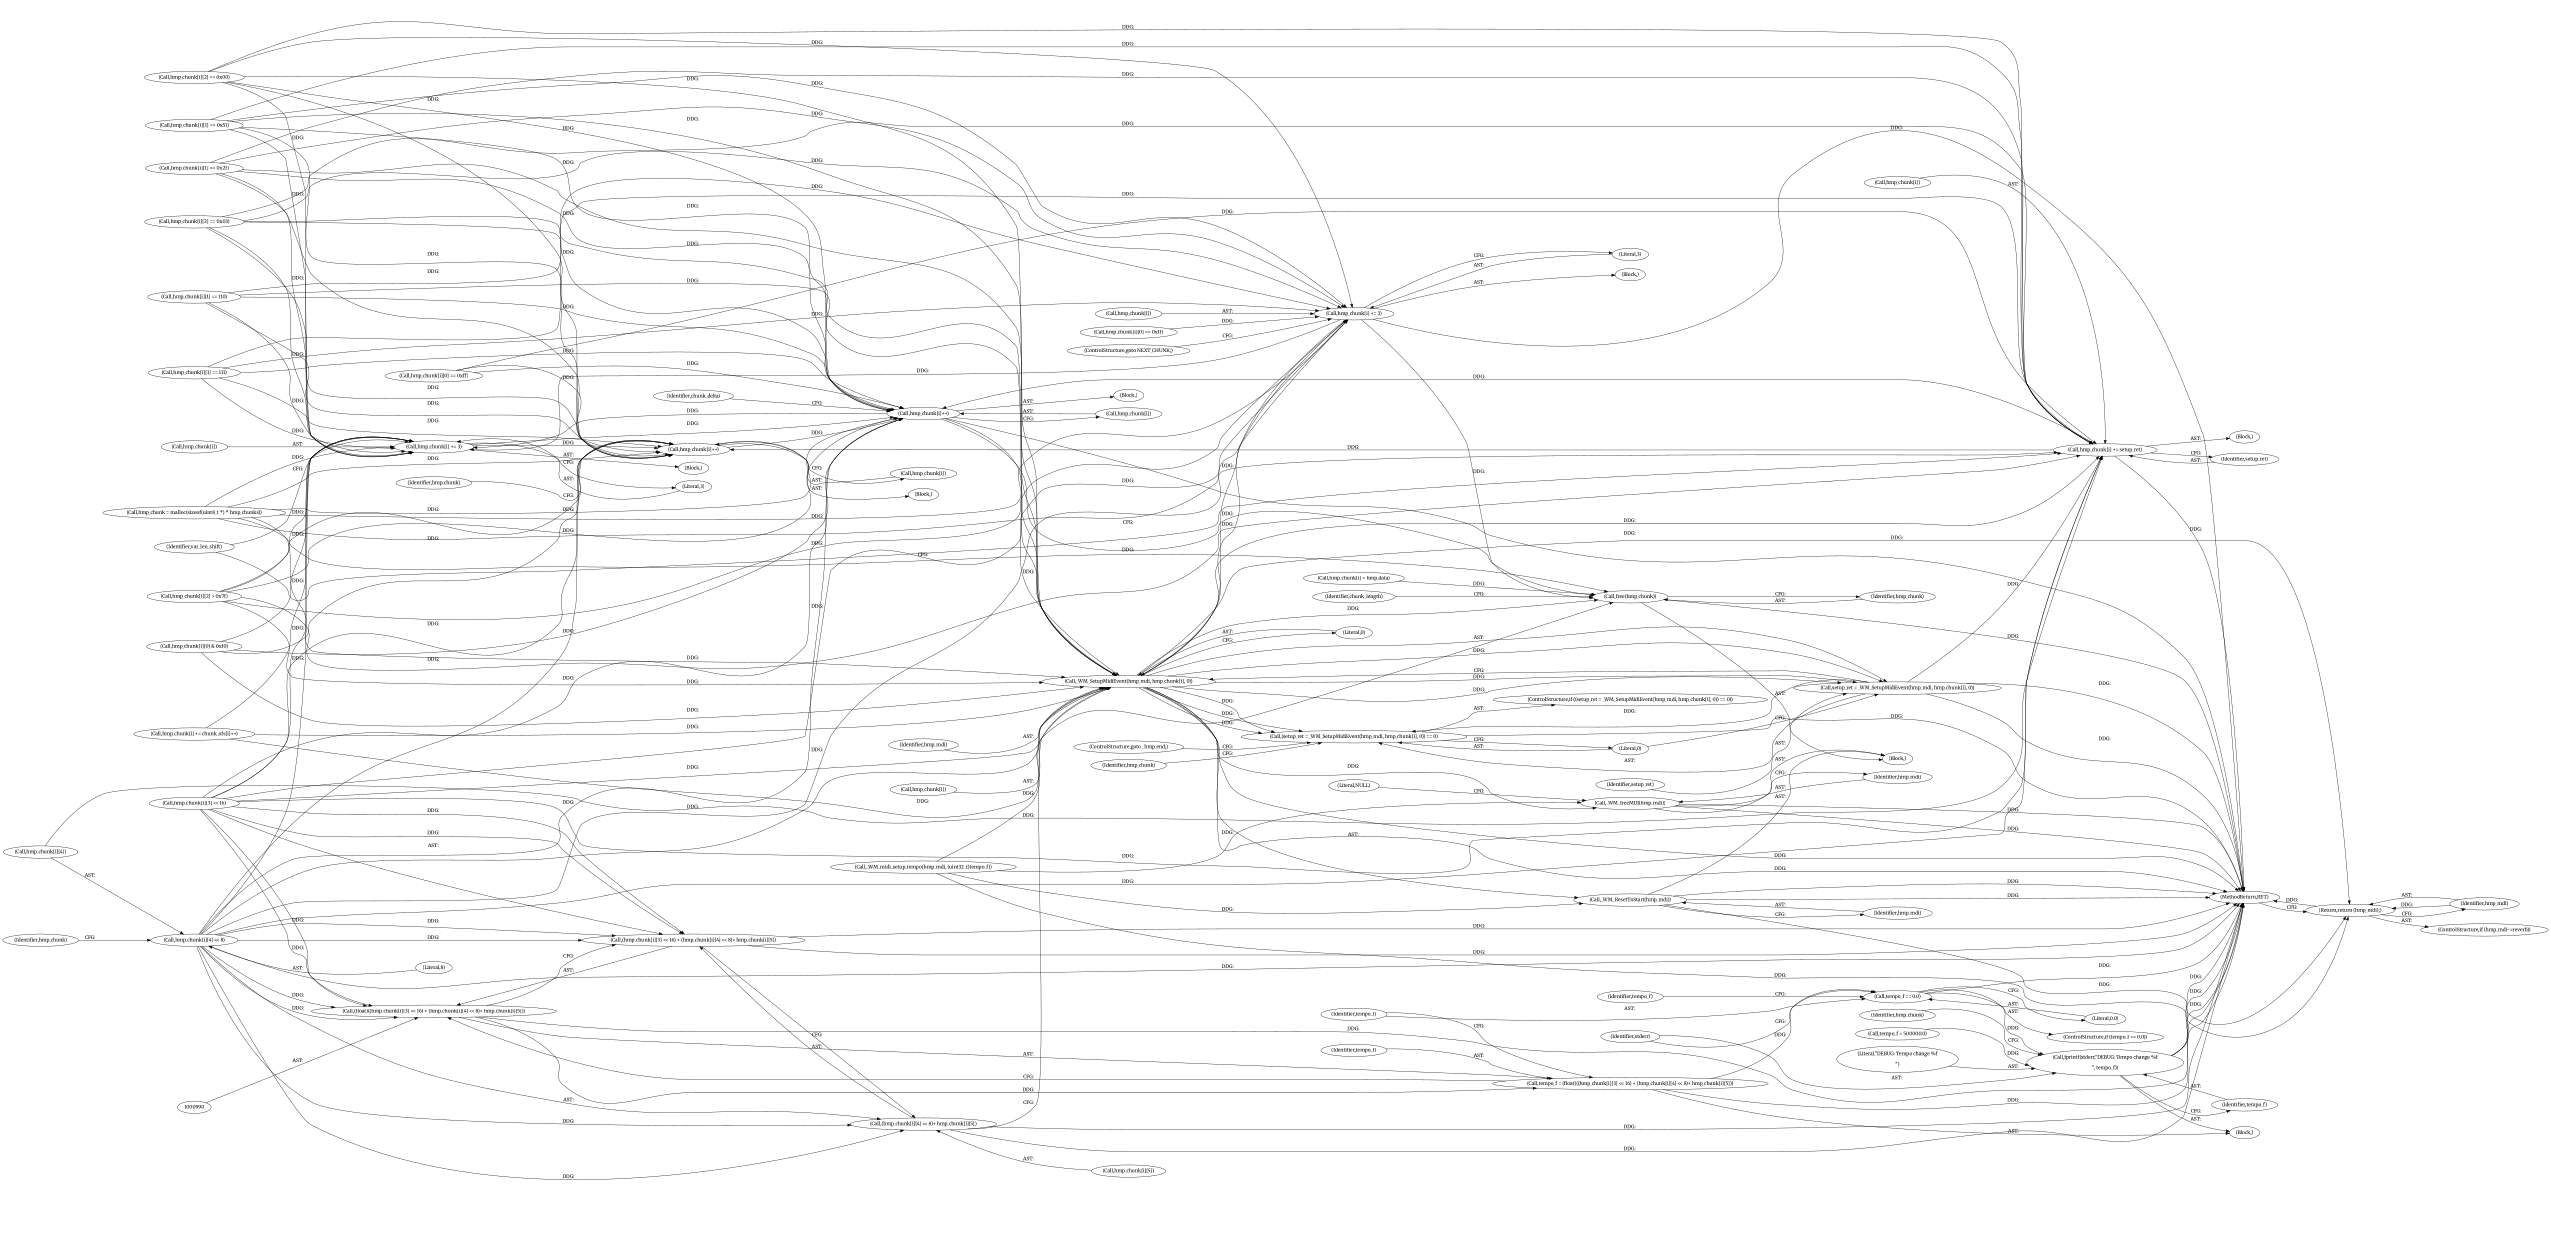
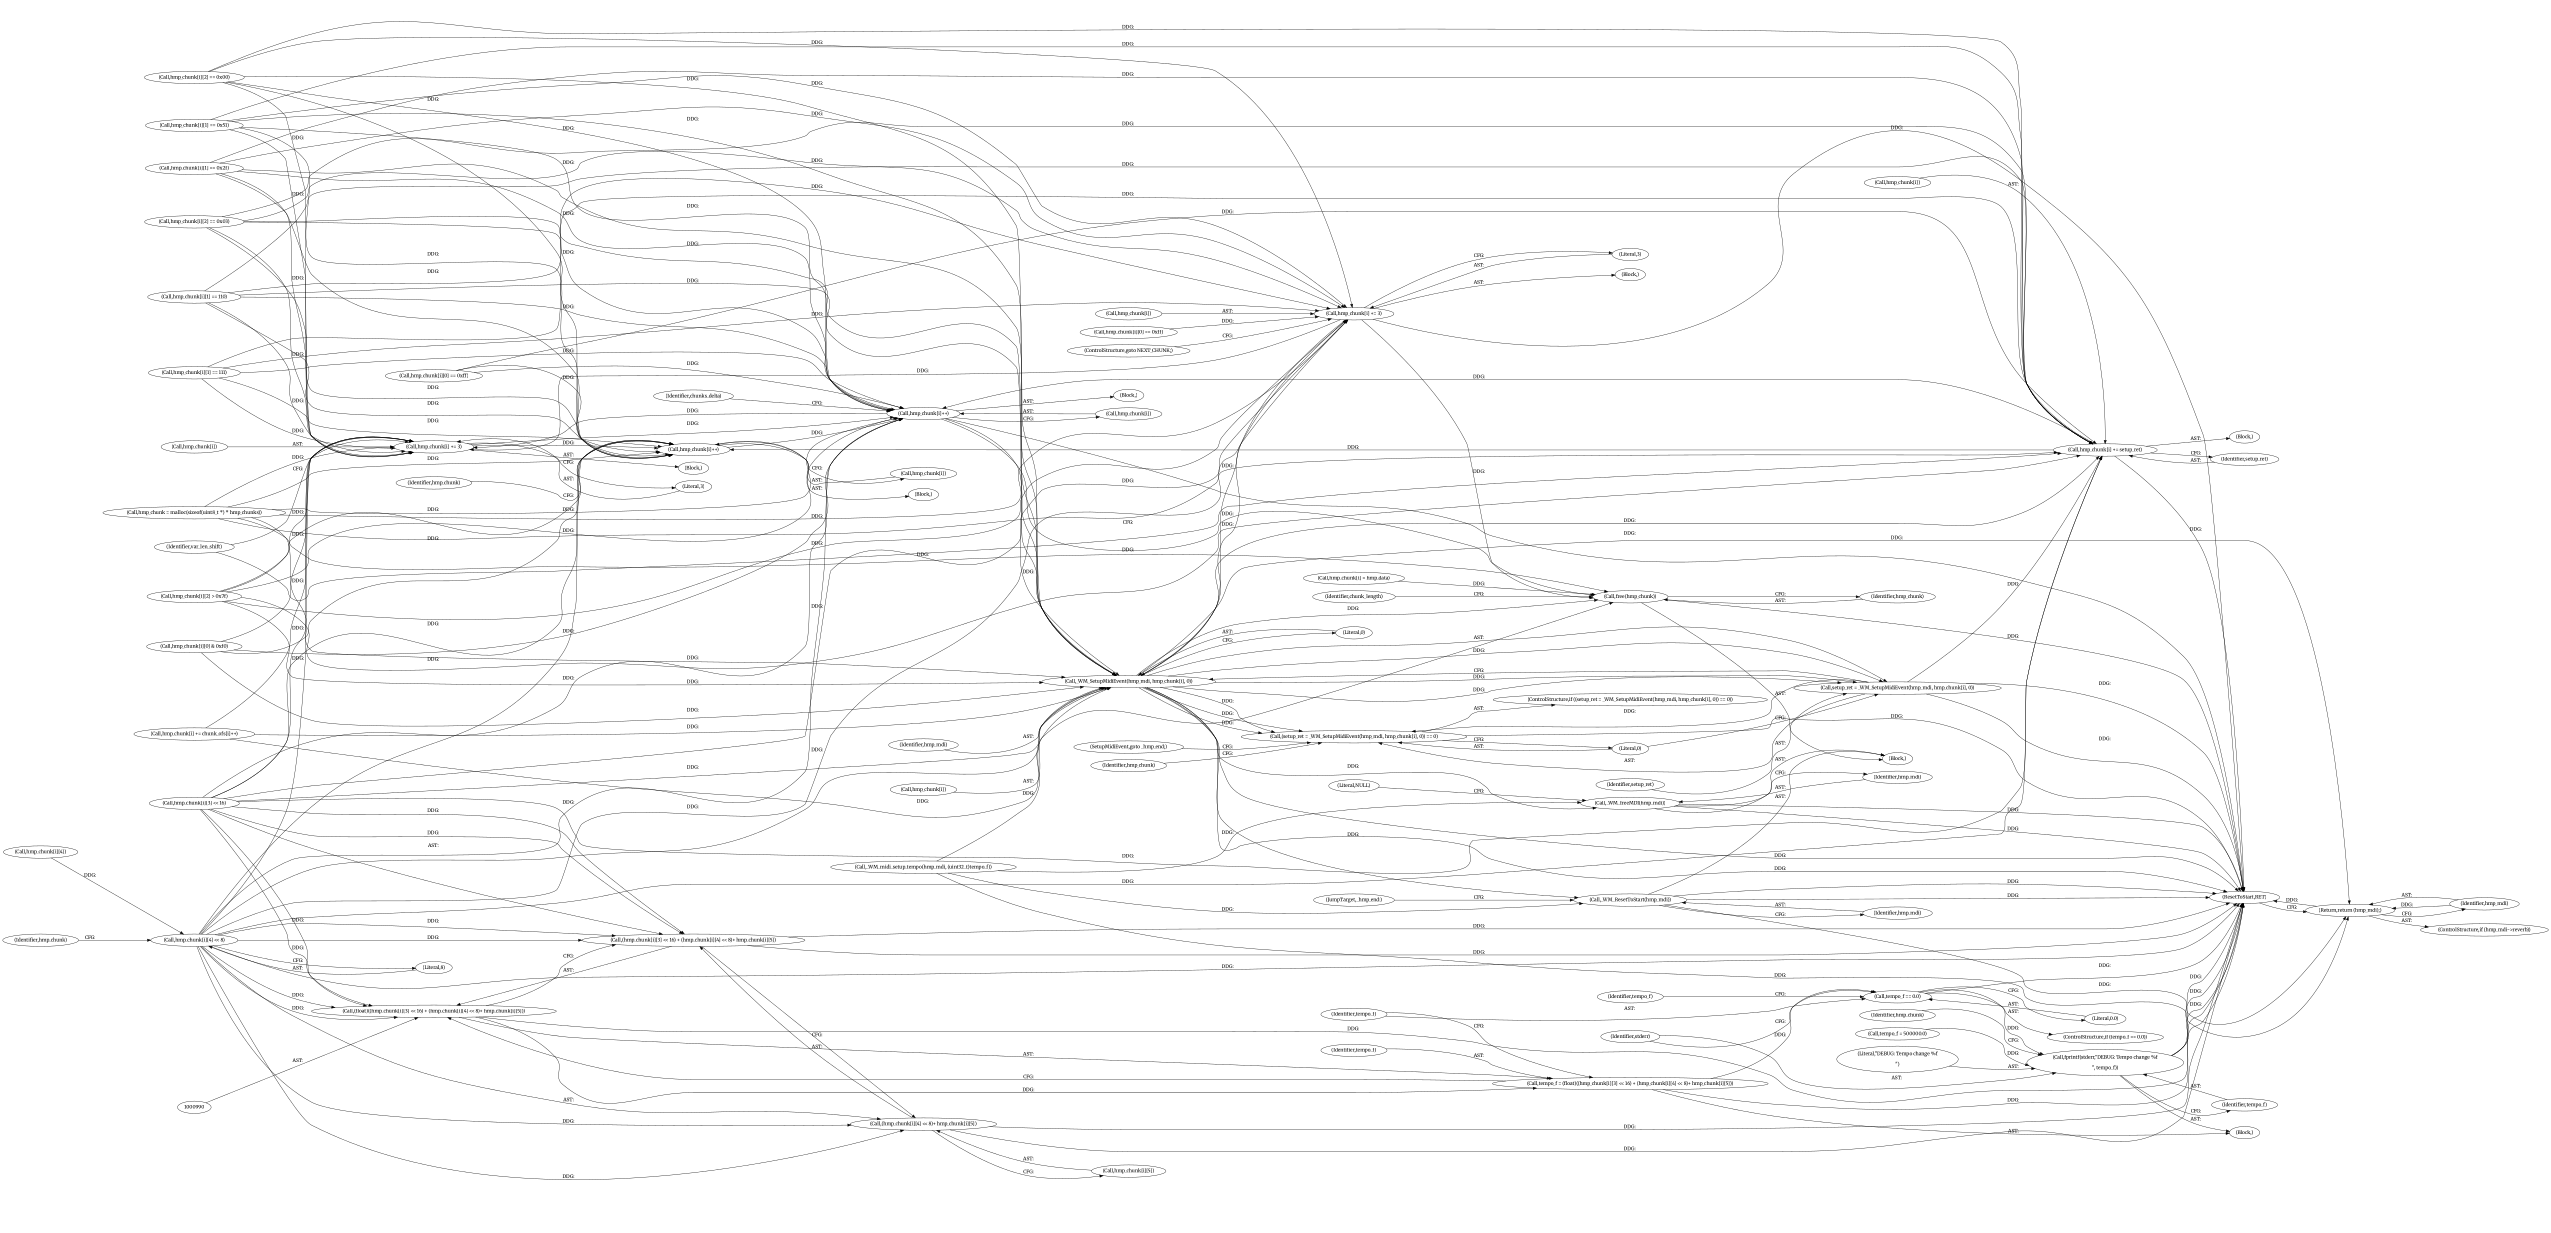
(693, 396) -> (693, 396)
(923, 555) -> (923, 555)
(1129, 747) -> (1129, 747)
(1186, 819) -> (1242, 167)
(1354, 835) -> (1354, 835)
(91, 876) -> (91, 876)
(2245, 897) -> (2245, 897)
none -> (1354, 900)
(1040, 917) -> (1011, 1171)
none -> (312, 965)
